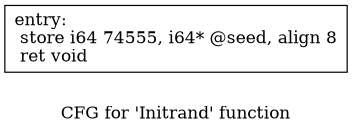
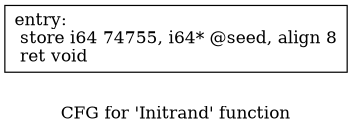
(176, 38) -> (176, 38)
